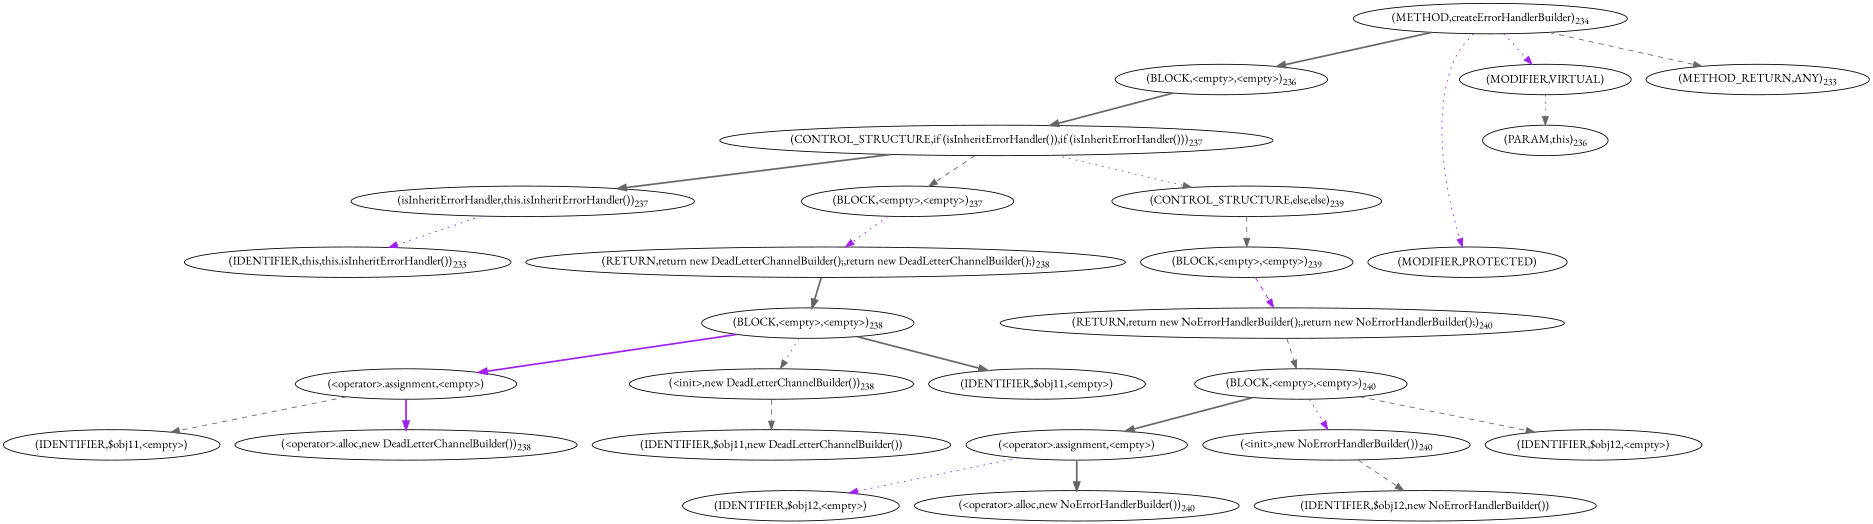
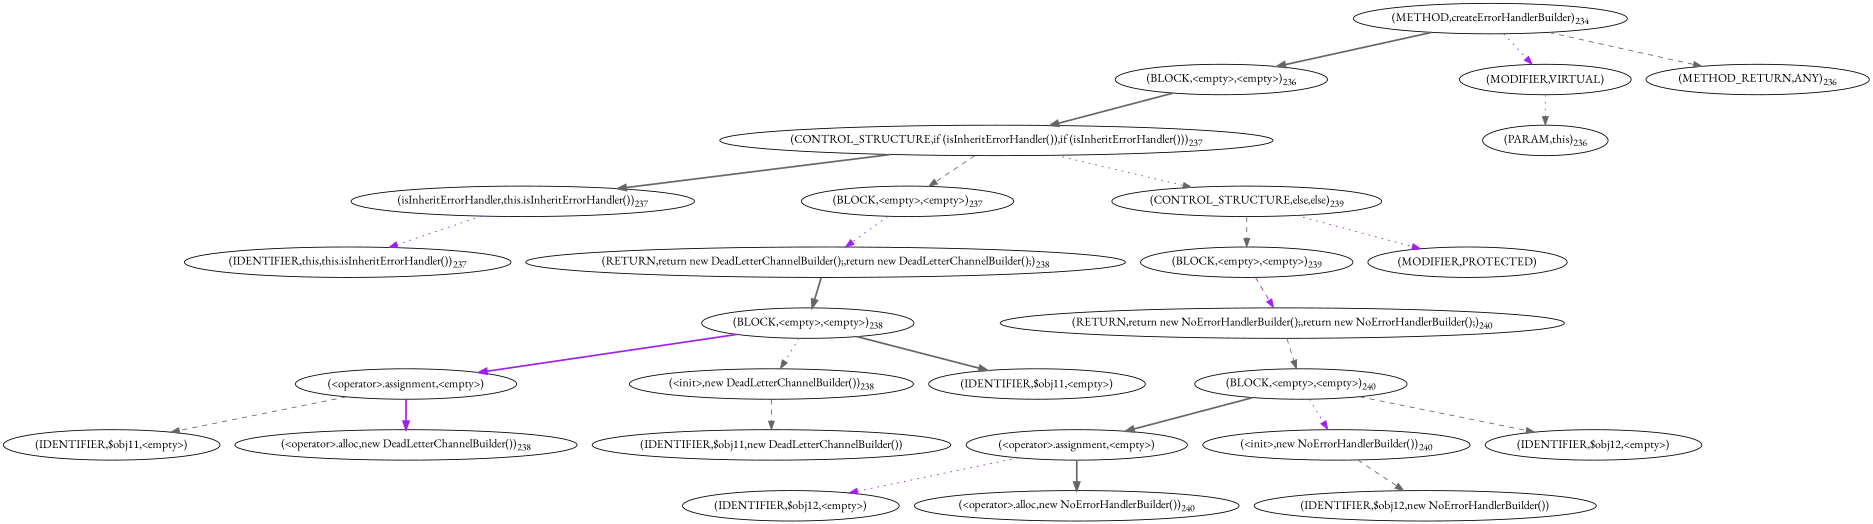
(1830, 78) -> (1830, 78)
(1442, 133) -> (1354, 231)
(460, 261) -> (460, 261)
